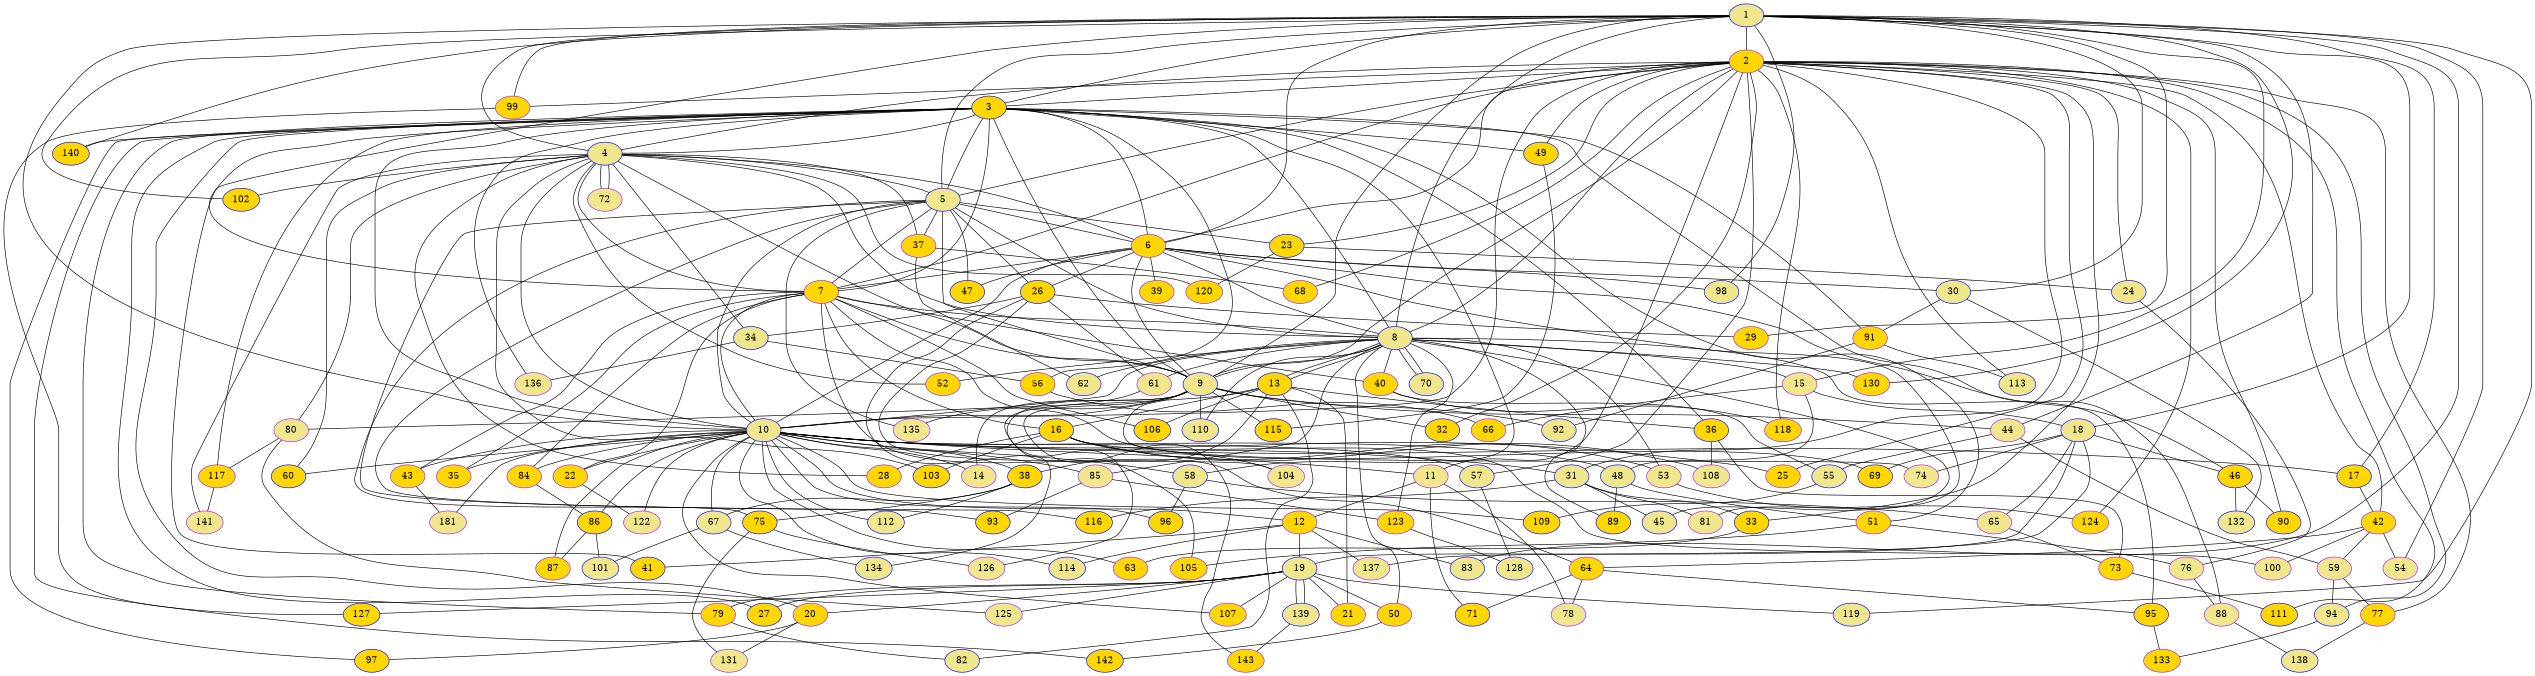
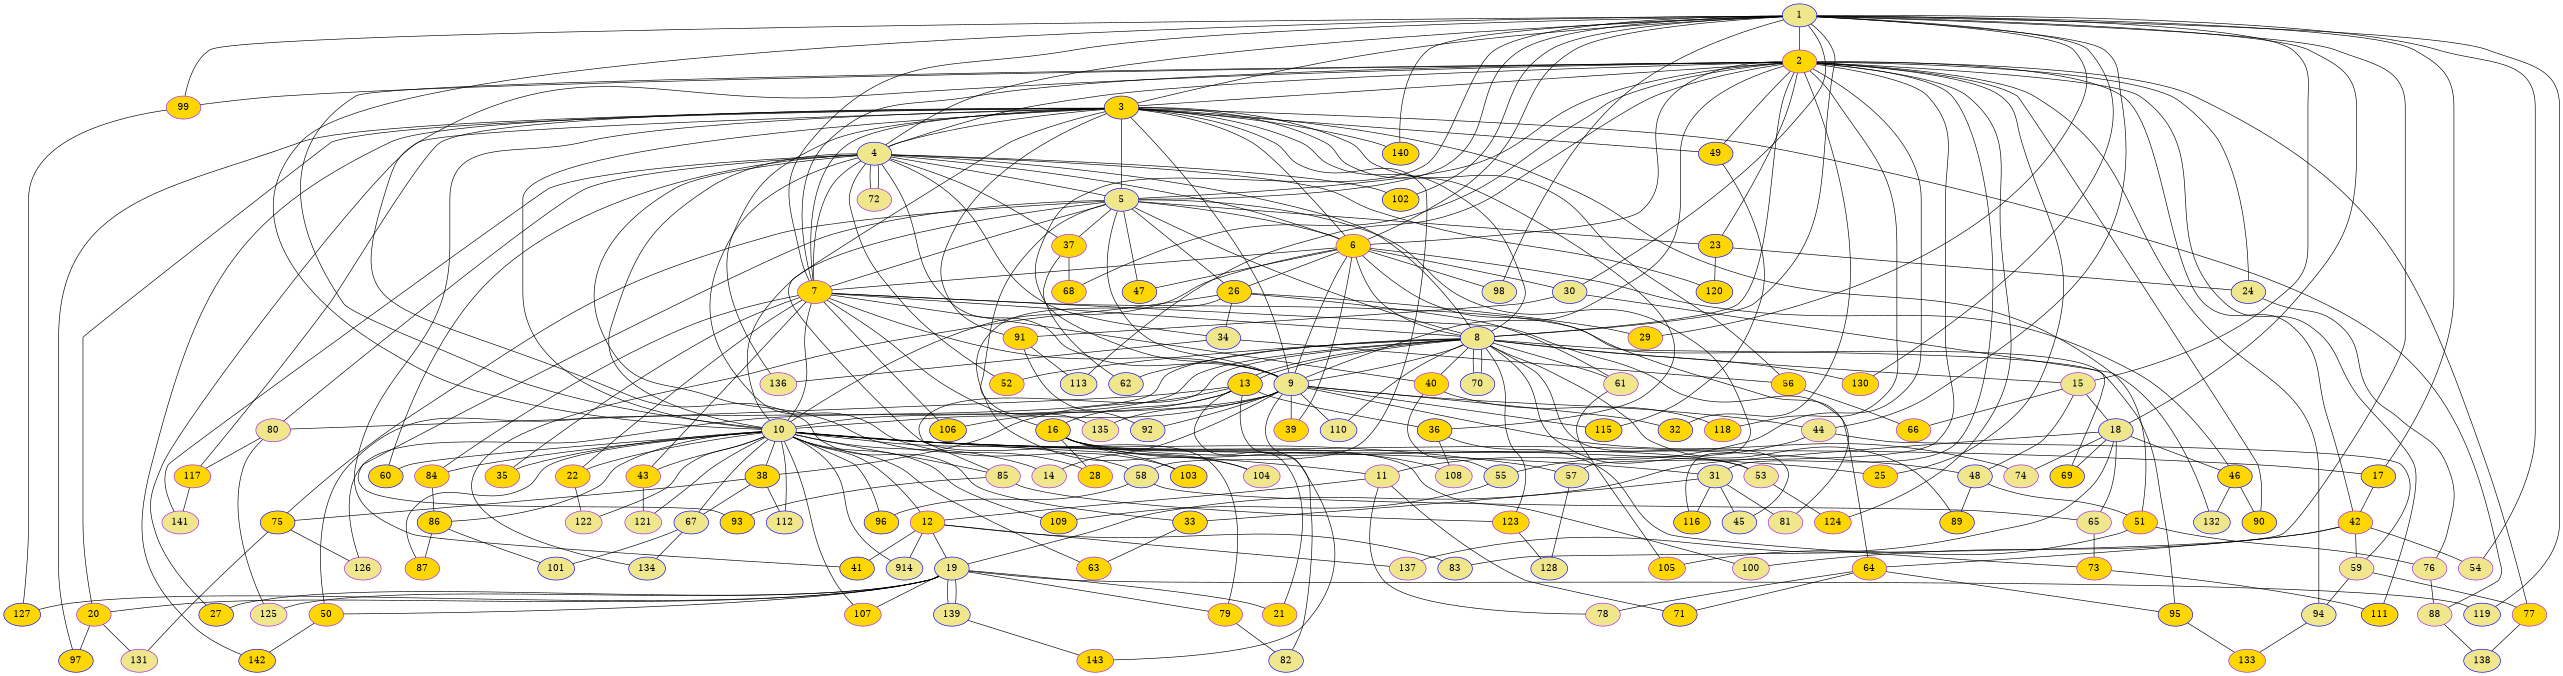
(1204, 292) -> (1714, 292)
none -> (1291, 407)
(448, 522) -> (643, 522)
(1067, 569) -> (904, 569)
